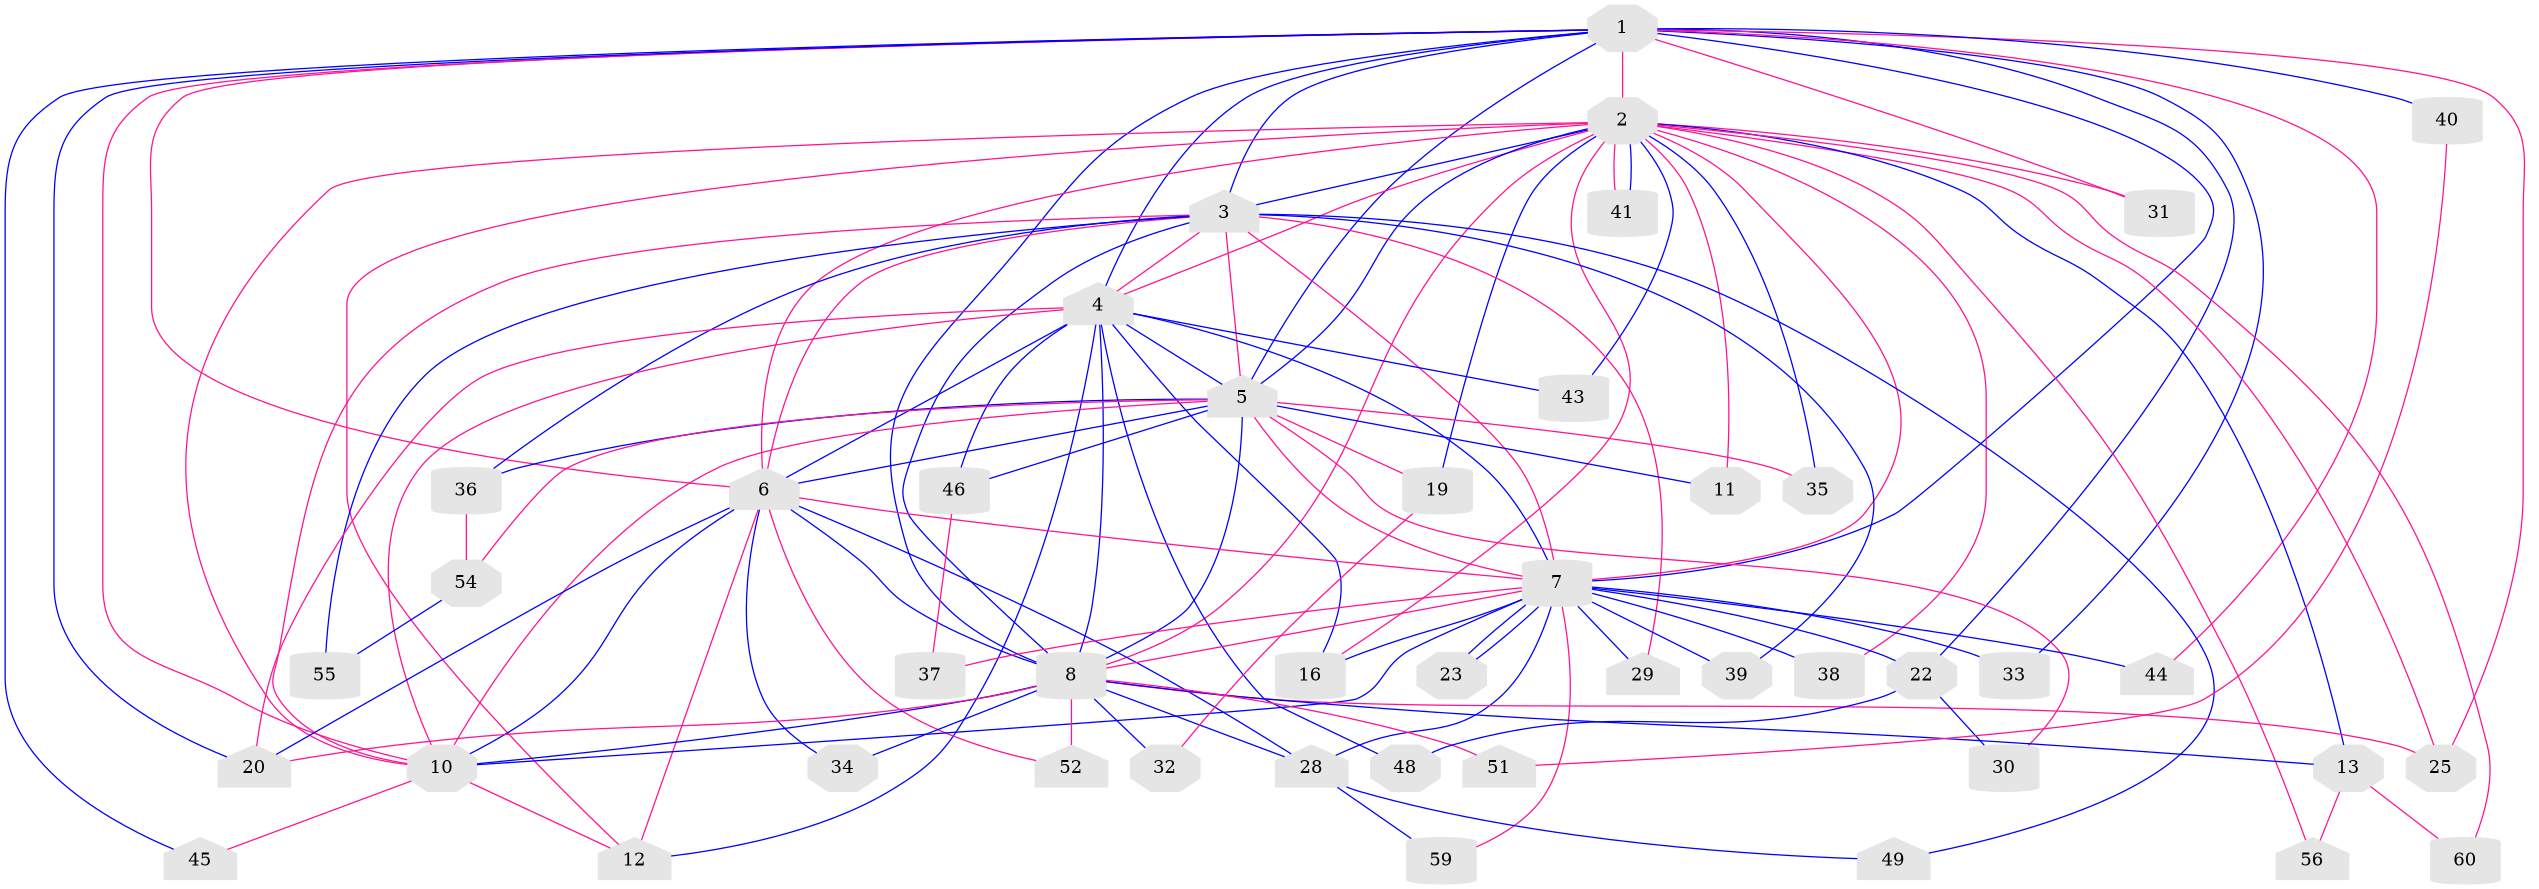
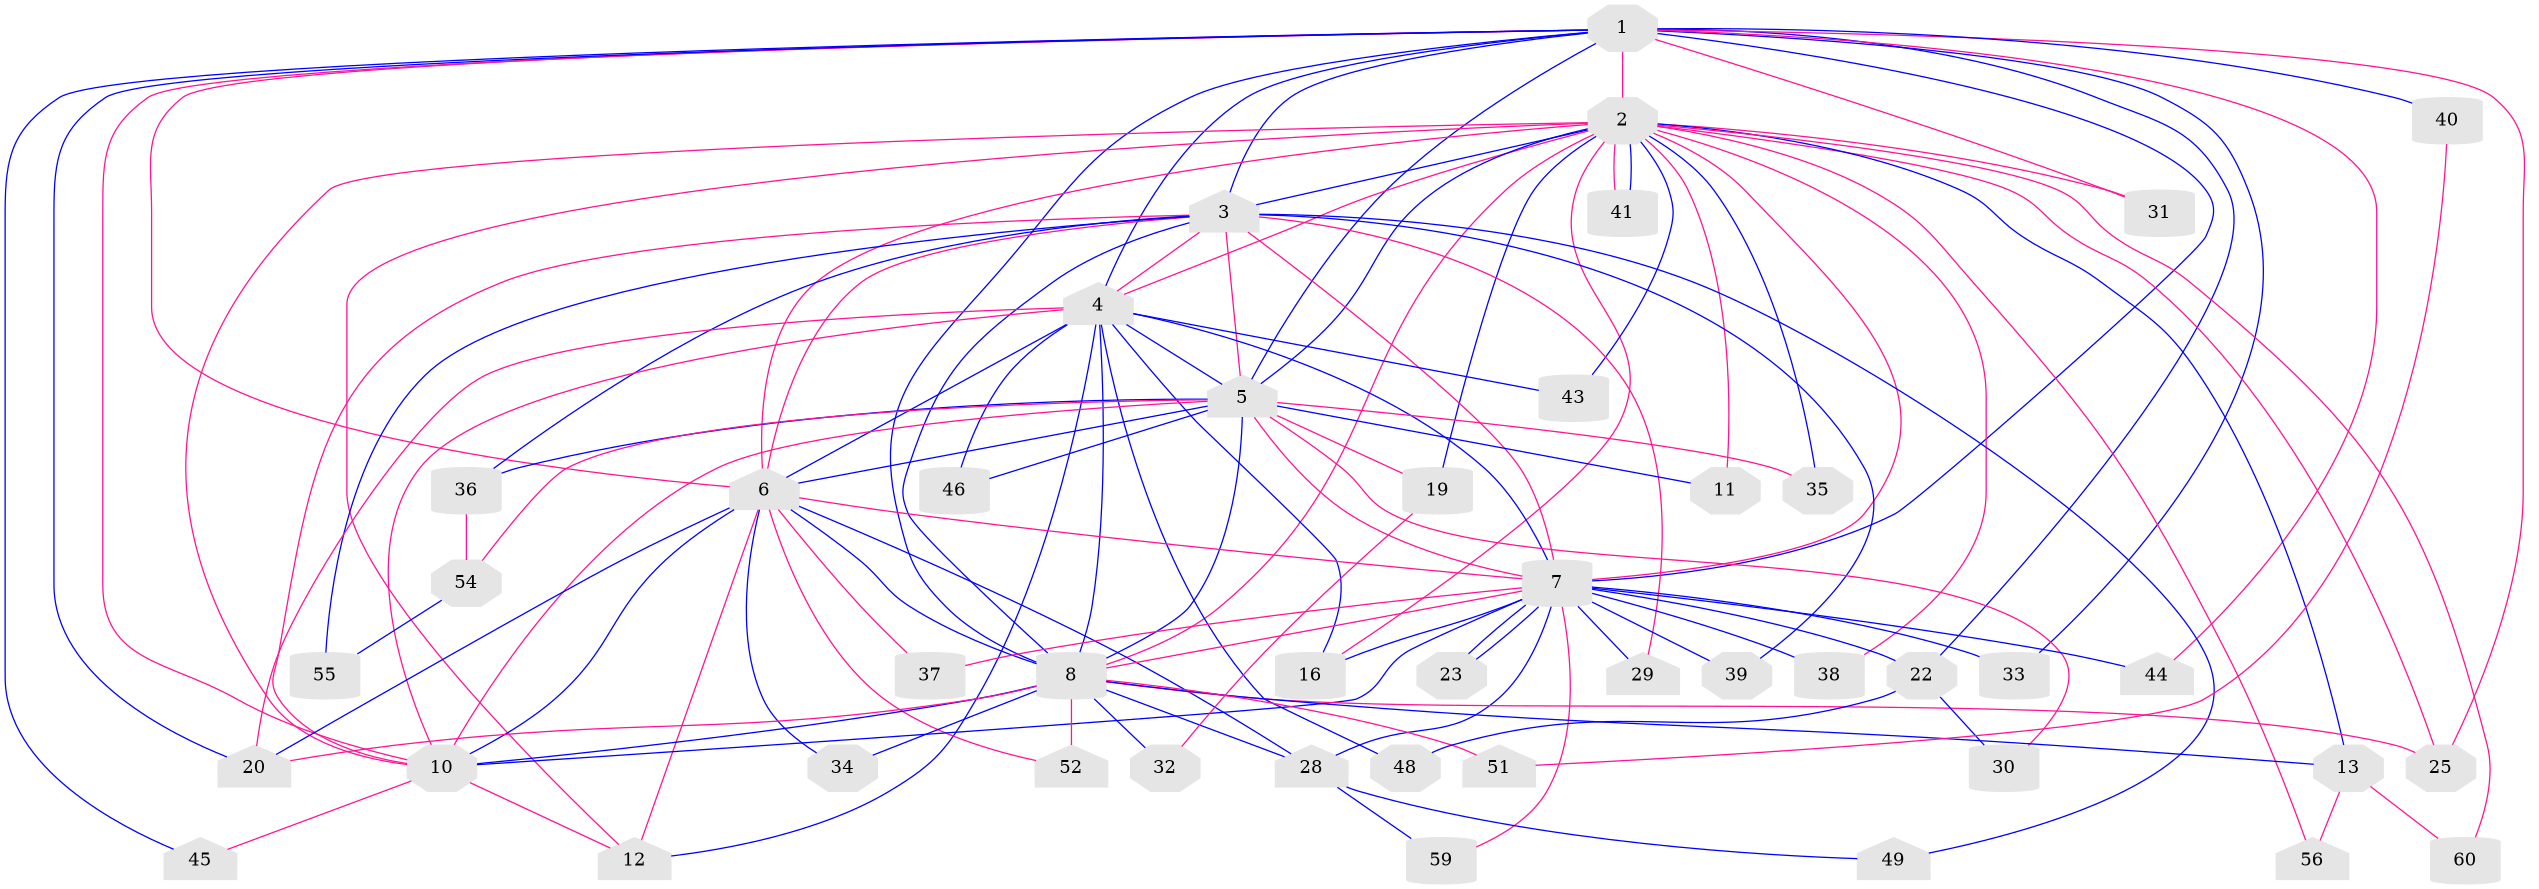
(942, 583) -> (840, 584)
